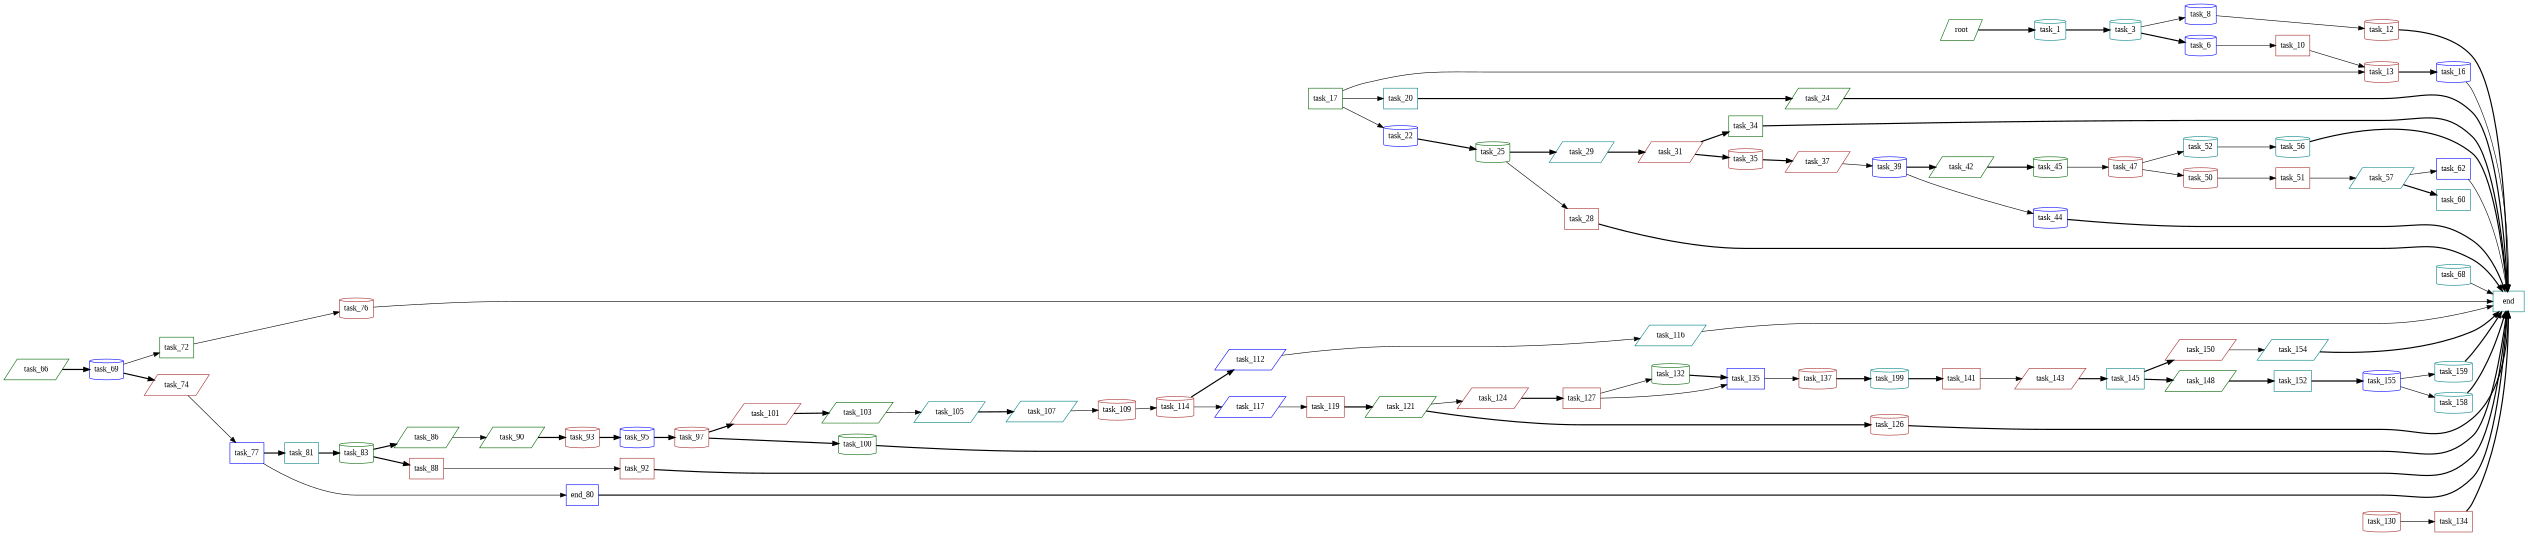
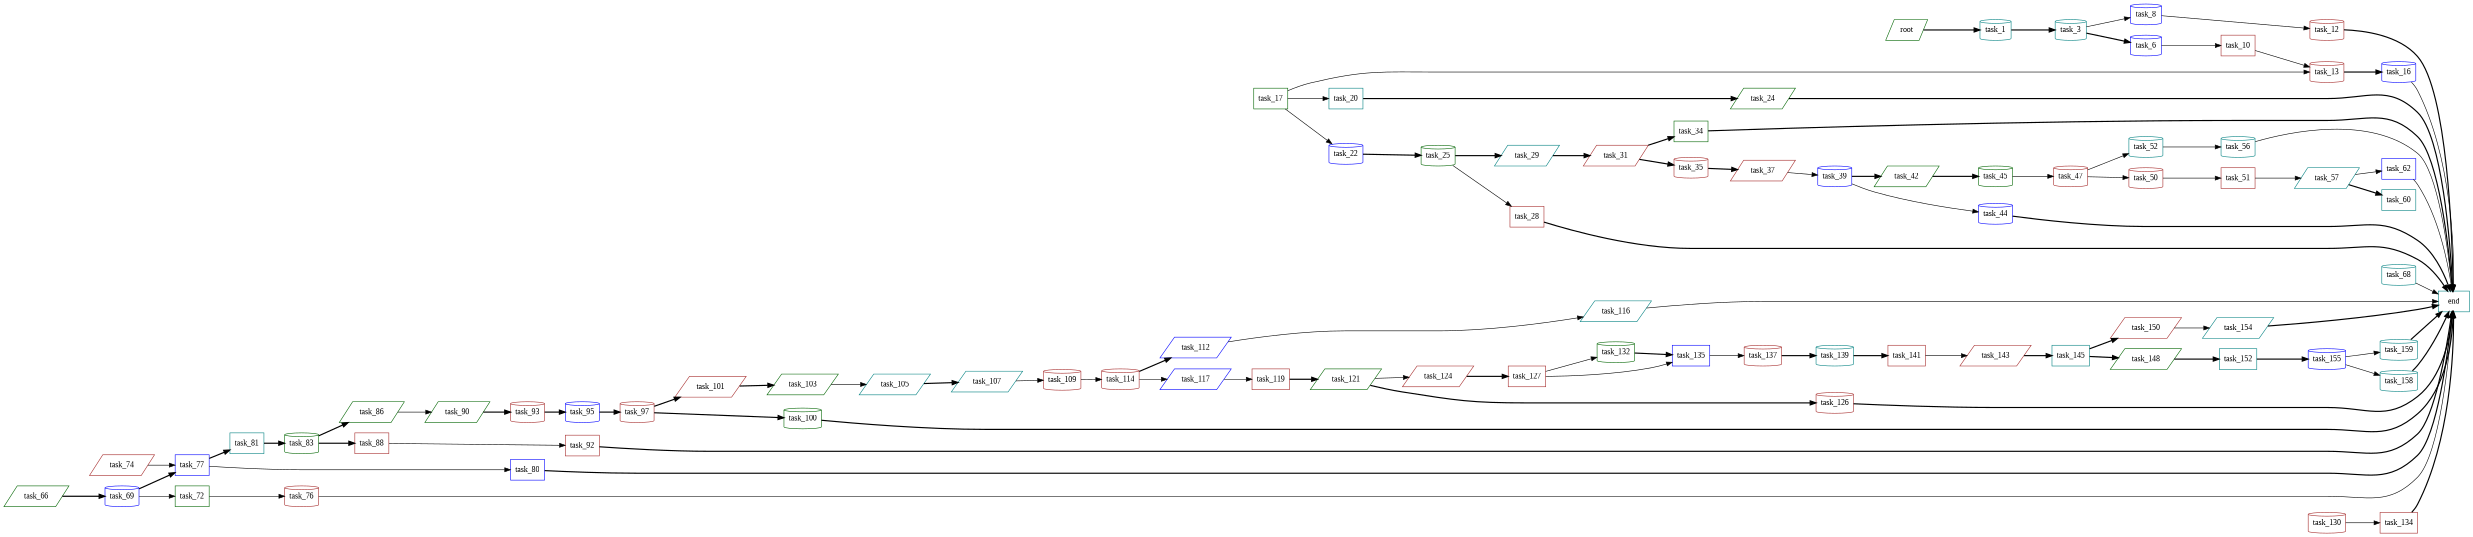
(2459, 145) -> (2405, 145)
(136, 376) -> (154, 482)
(1890, 379) -> (1835, 356)
(582, 495) -> (528, 470)
